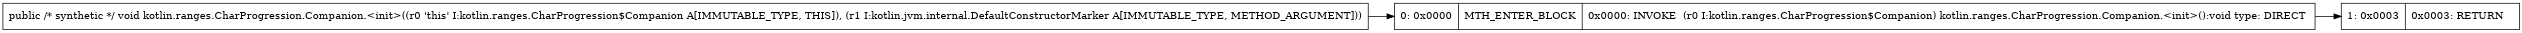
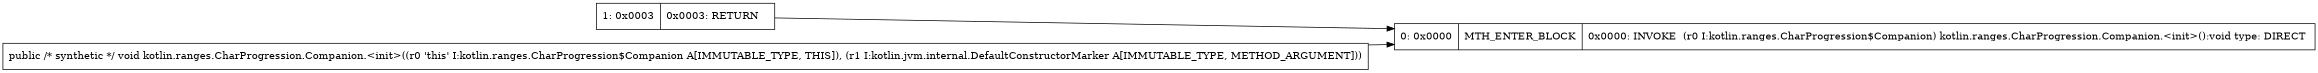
(2325, 16) -> (1081, 23)
